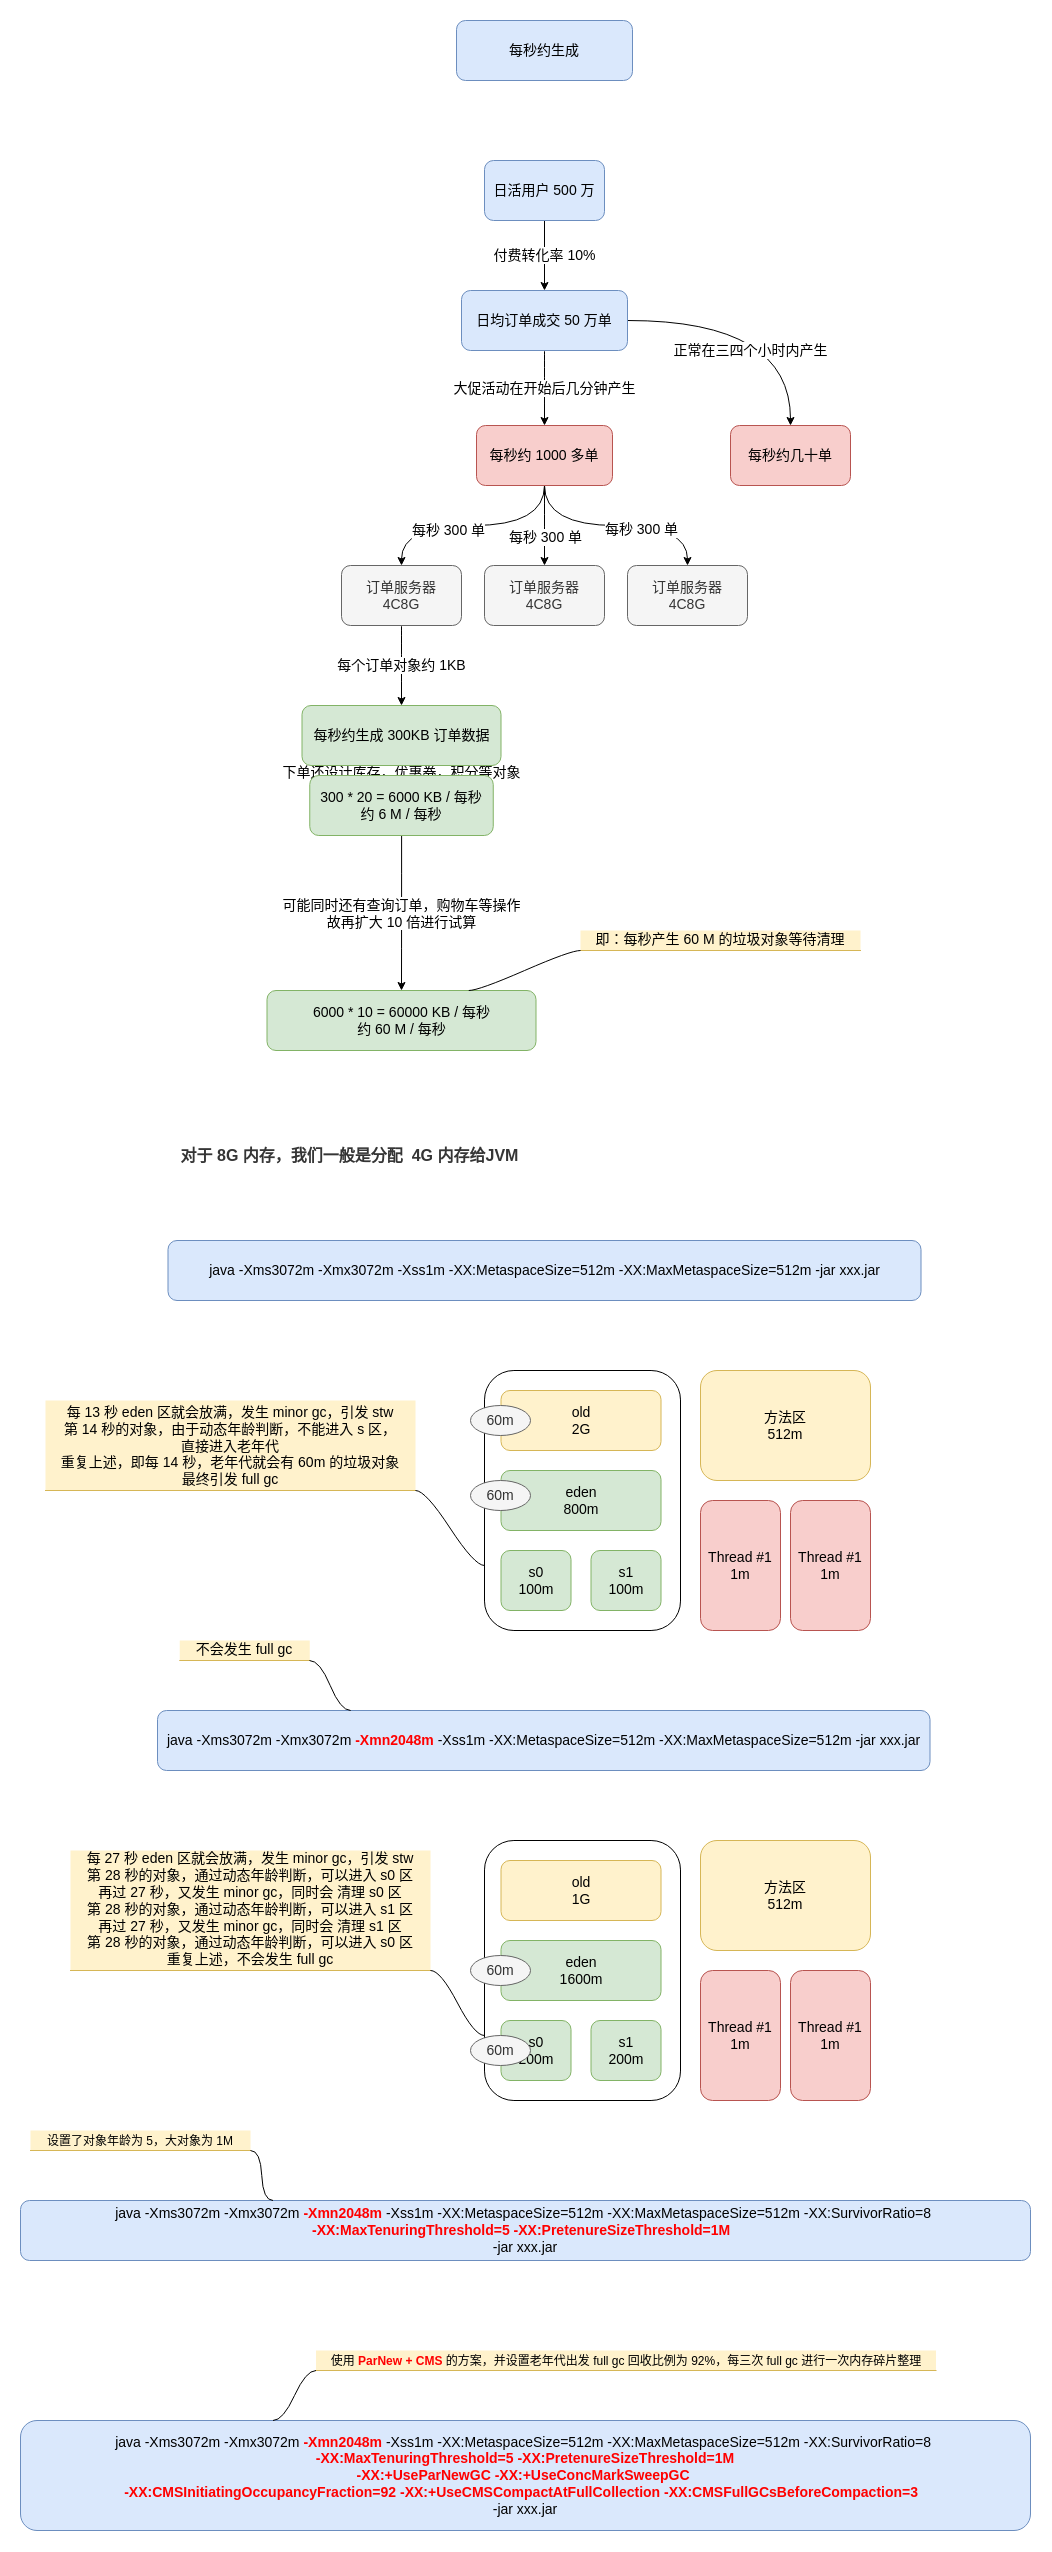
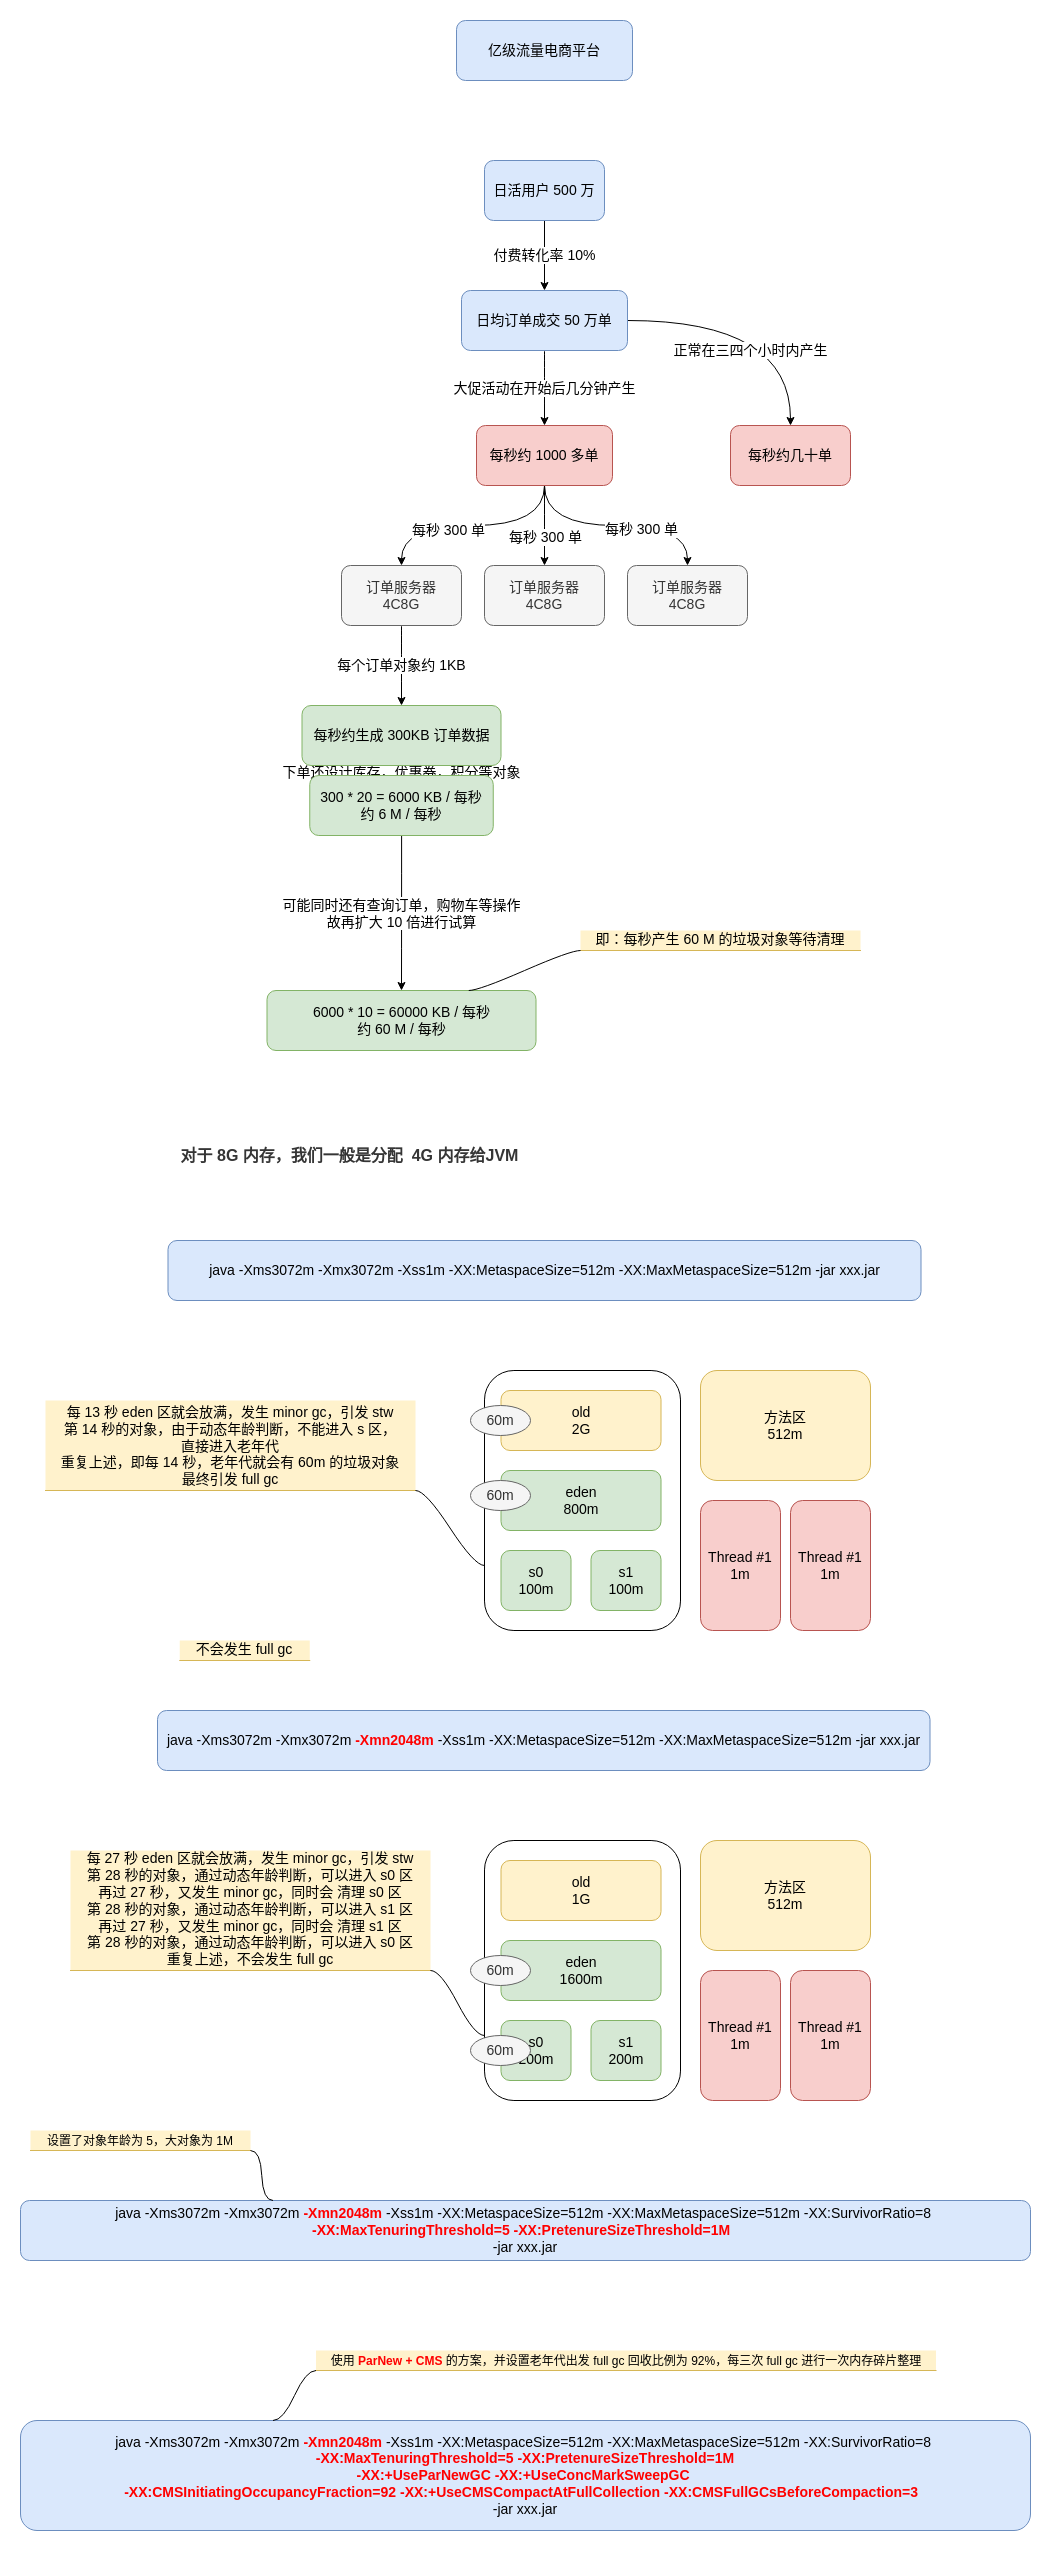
(545, 51) -> (545, 51)
(330, 1686) -> none
